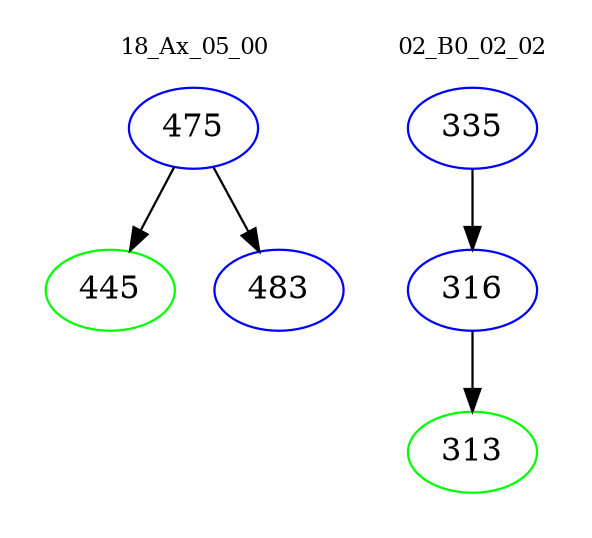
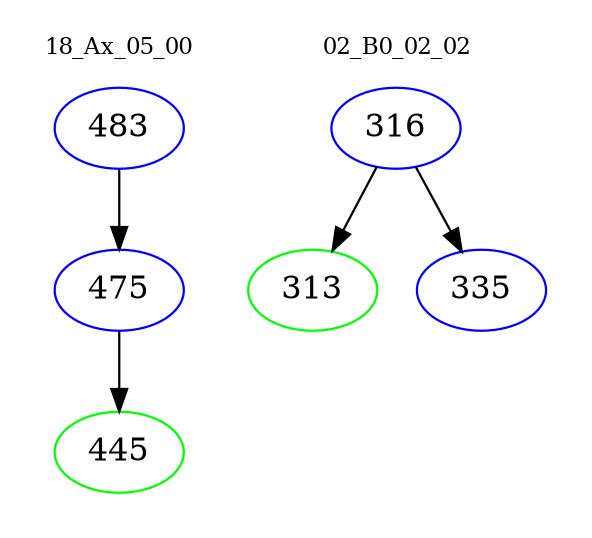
(472, 198) -> (433, 199)
(231, 199) -> (119, 198)
